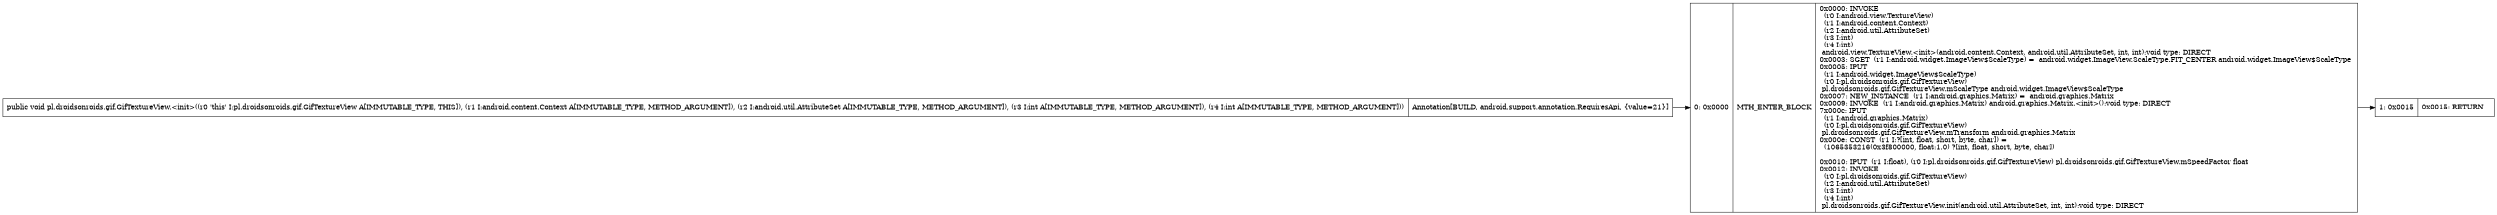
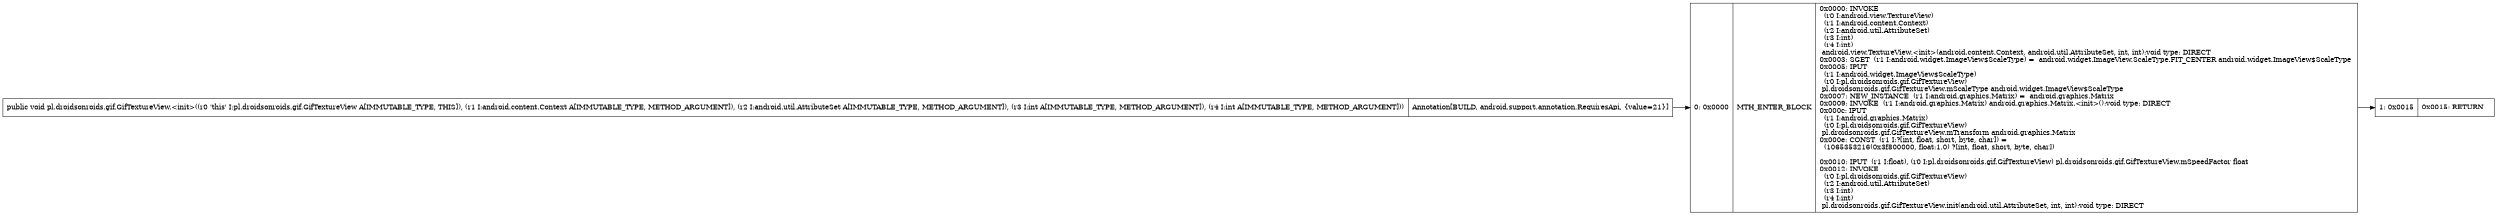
(1845, 111) -> (1845, 111)
